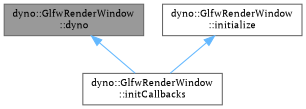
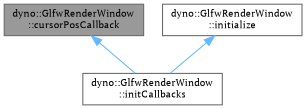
(74, 20) -> (74, 20)
